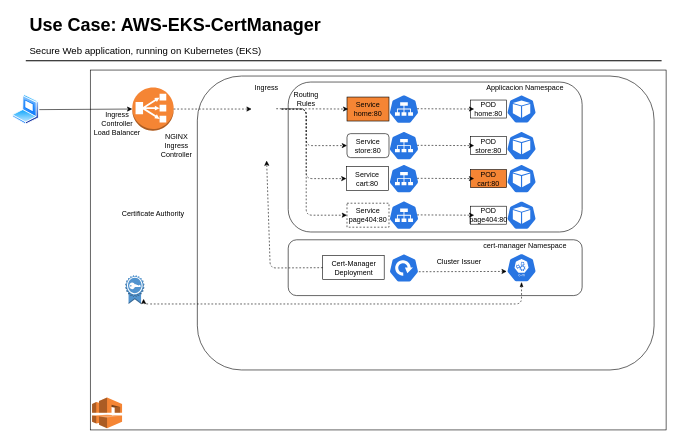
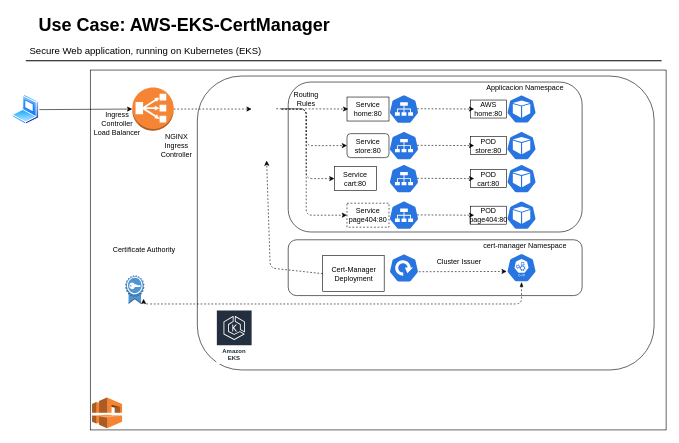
(178, 25) -> (187, 25)
(267, 88) -> none
(368, 109) -> (368, 109)
(489, 109) -> (489, 109)
(368, 179) -> (356, 179)
(489, 179) -> (489, 179)
(153, 214) -> (144, 250)
(354, 268) -> (354, 274)
none -> (234, 337)
